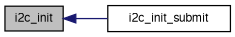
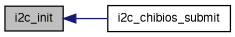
(169, 19) -> (169, 19)
